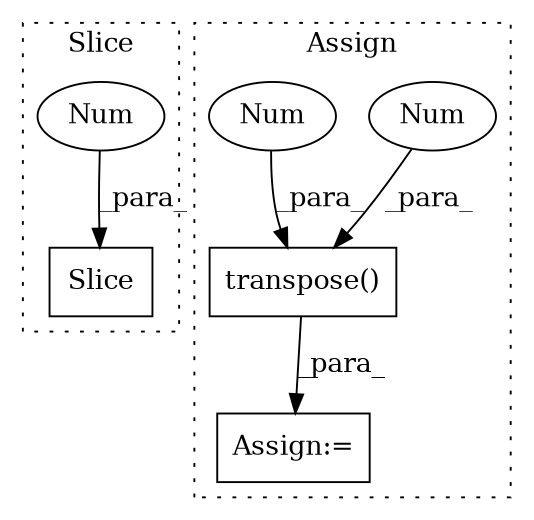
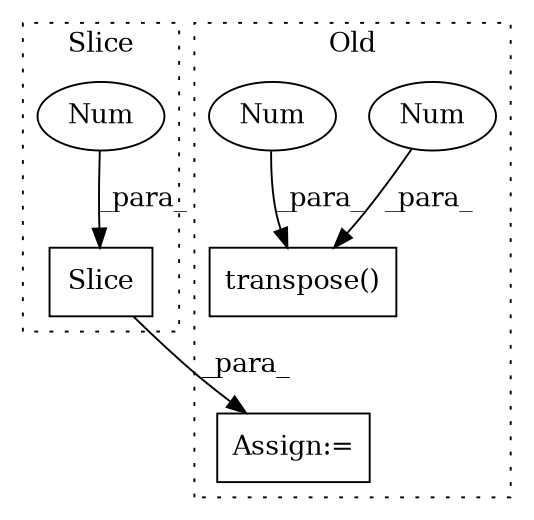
(353, 45) -> (353, 45)
(299, 355) -> (181, 361)
